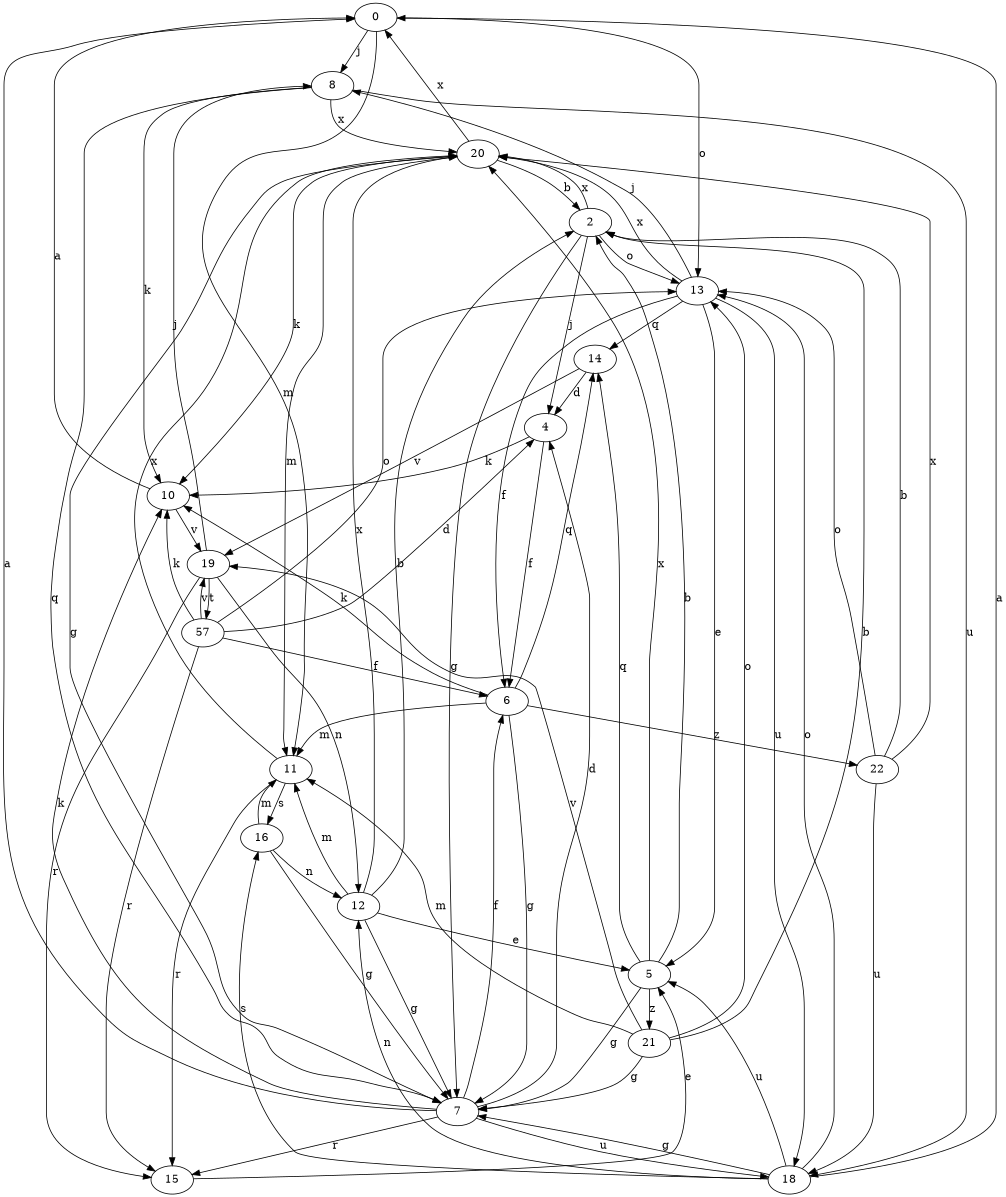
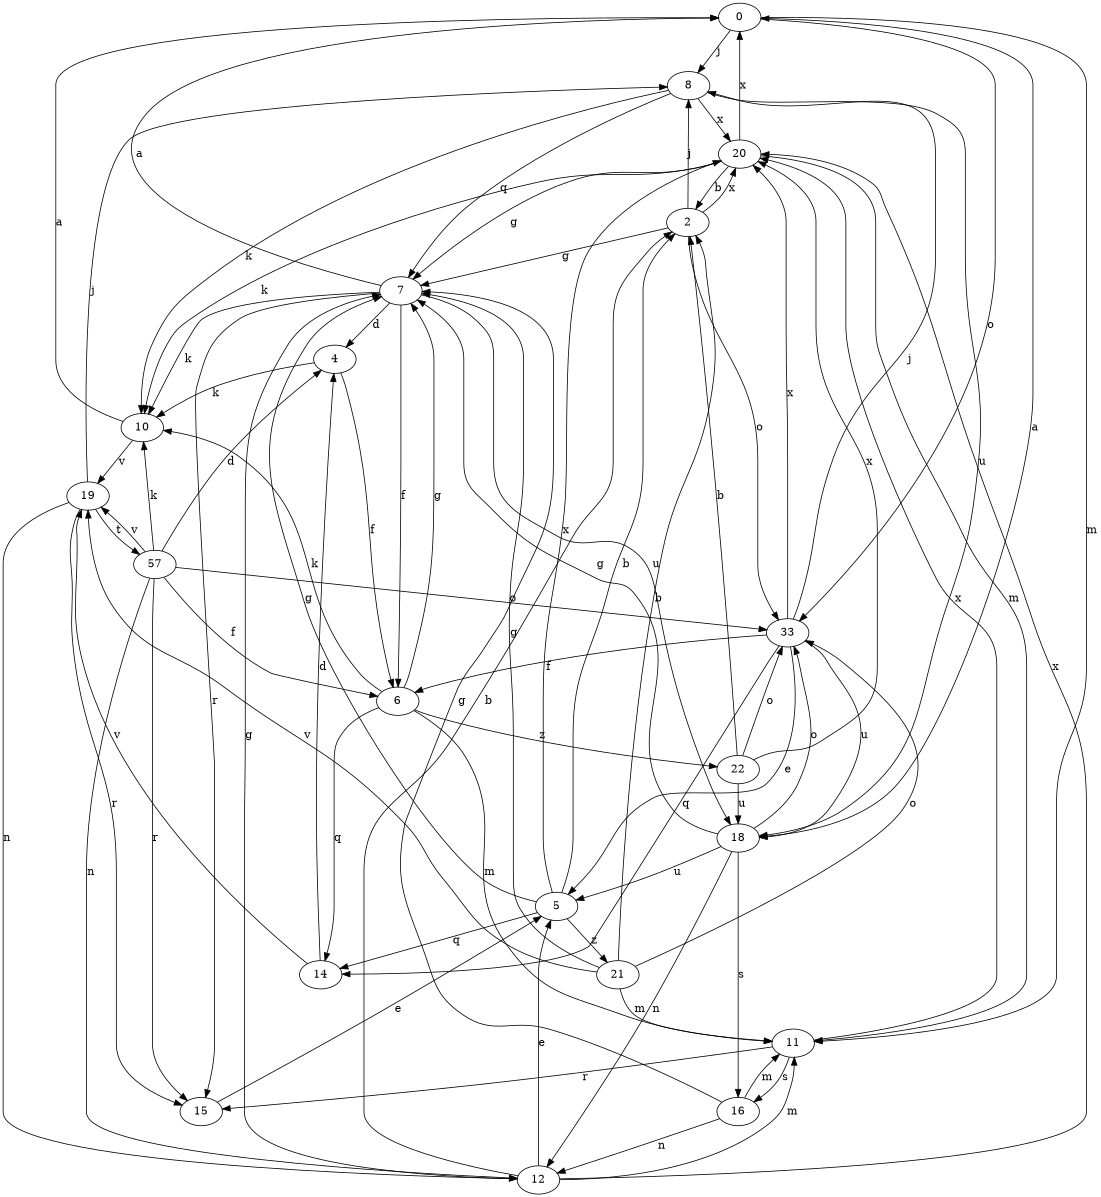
(697, 291) -> (788, 633)
(569, 321) -> (688, 158)
none -> (86, 1058)
